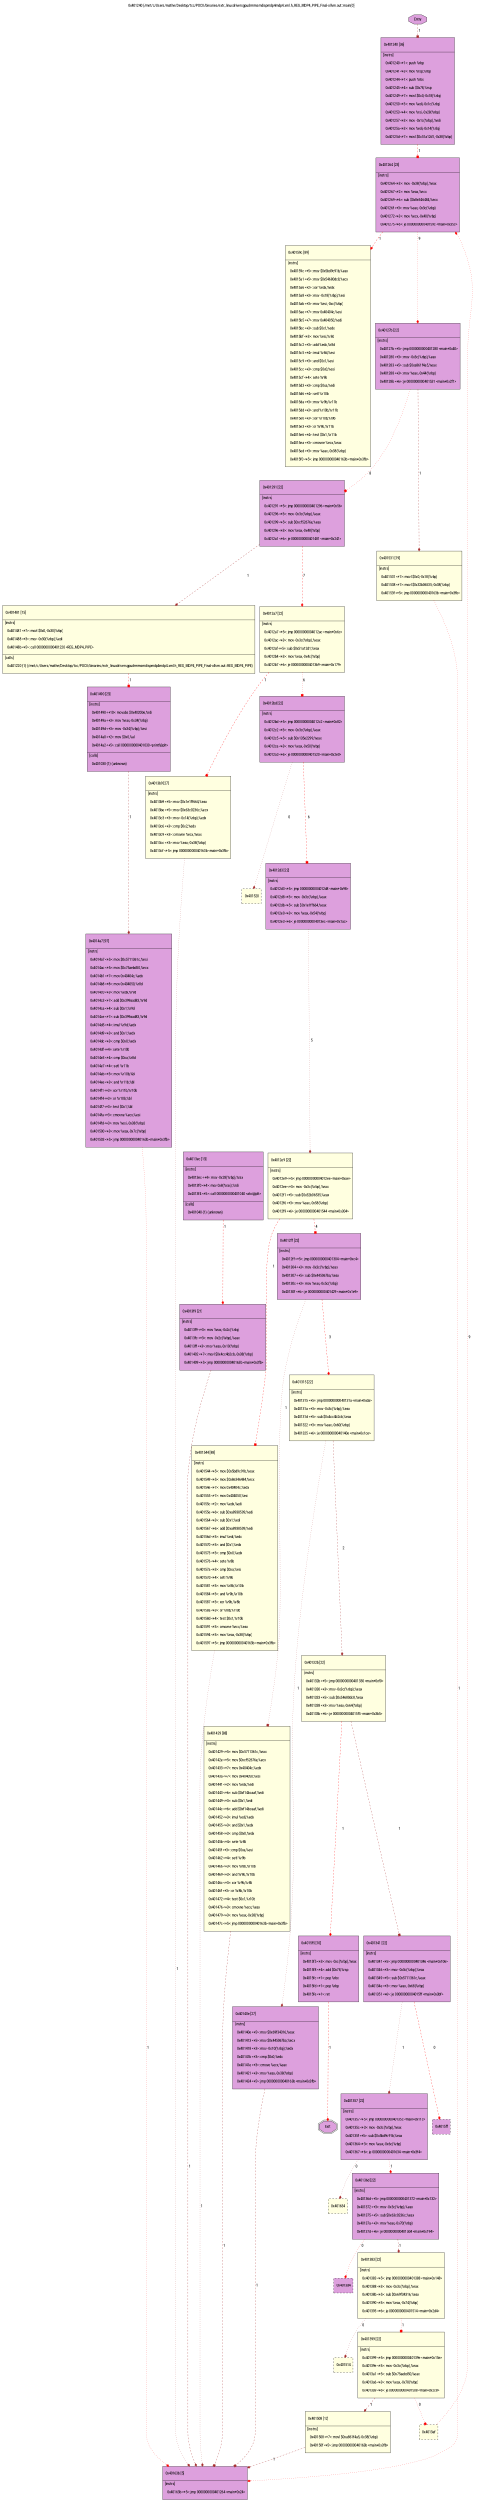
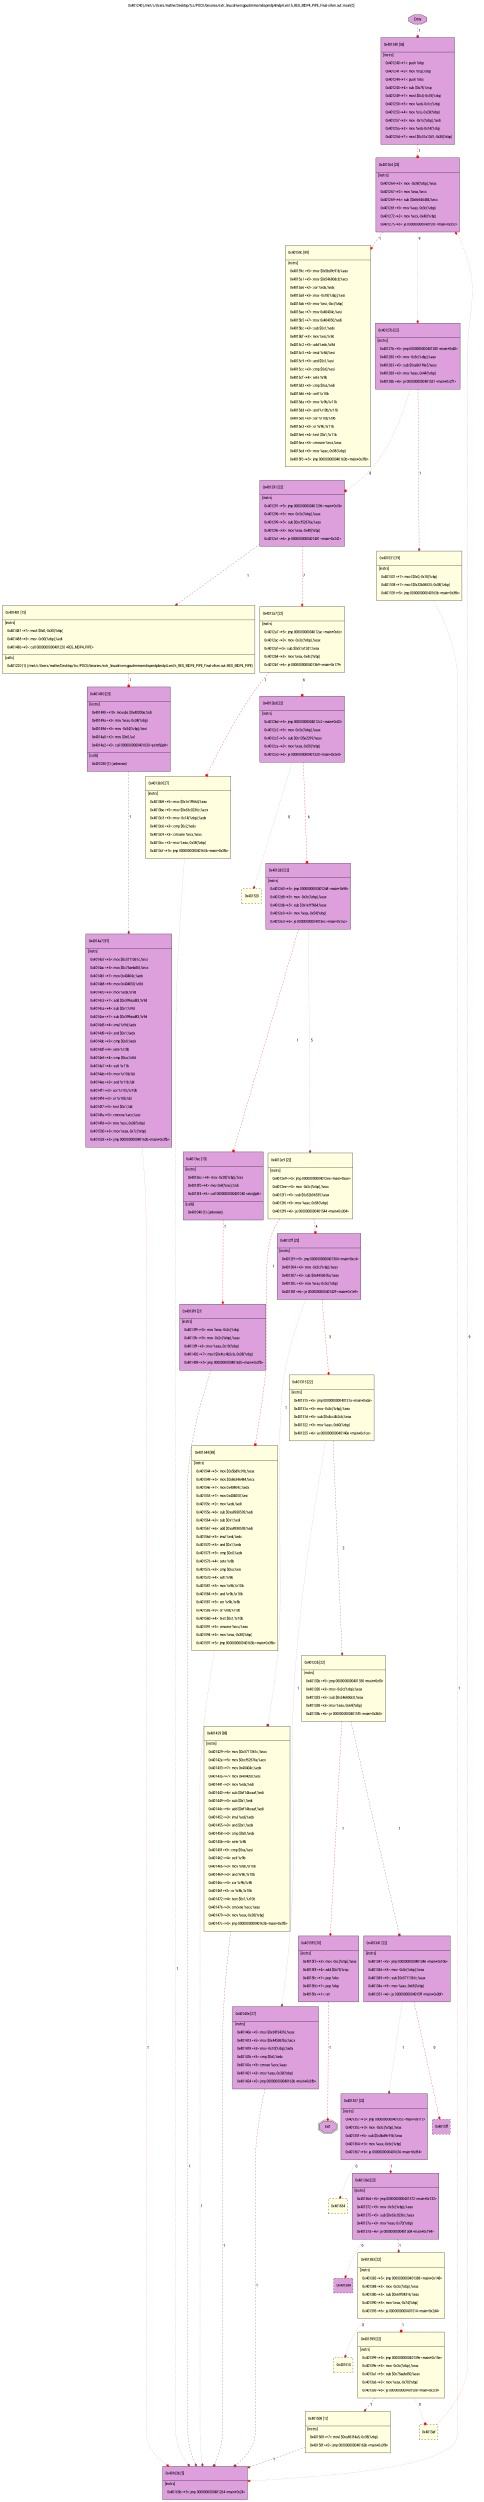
none -> (266, 1039)
